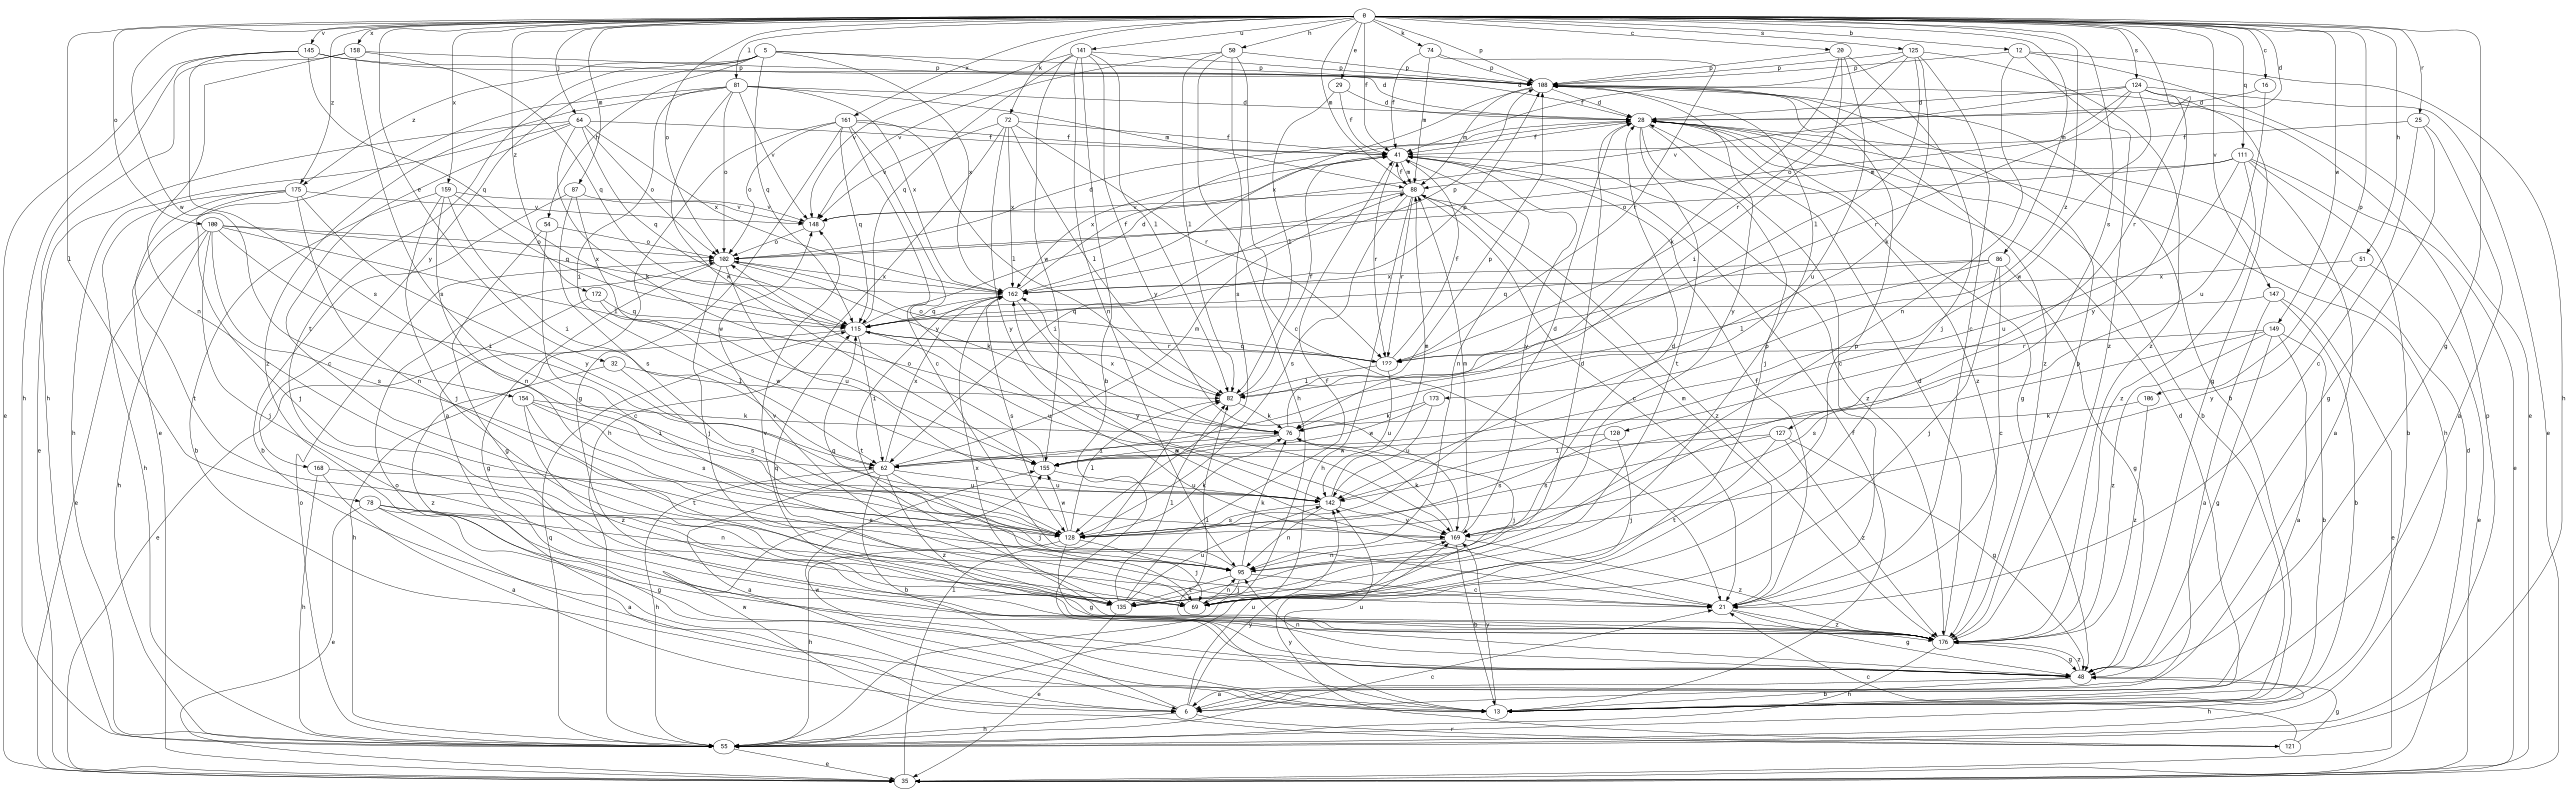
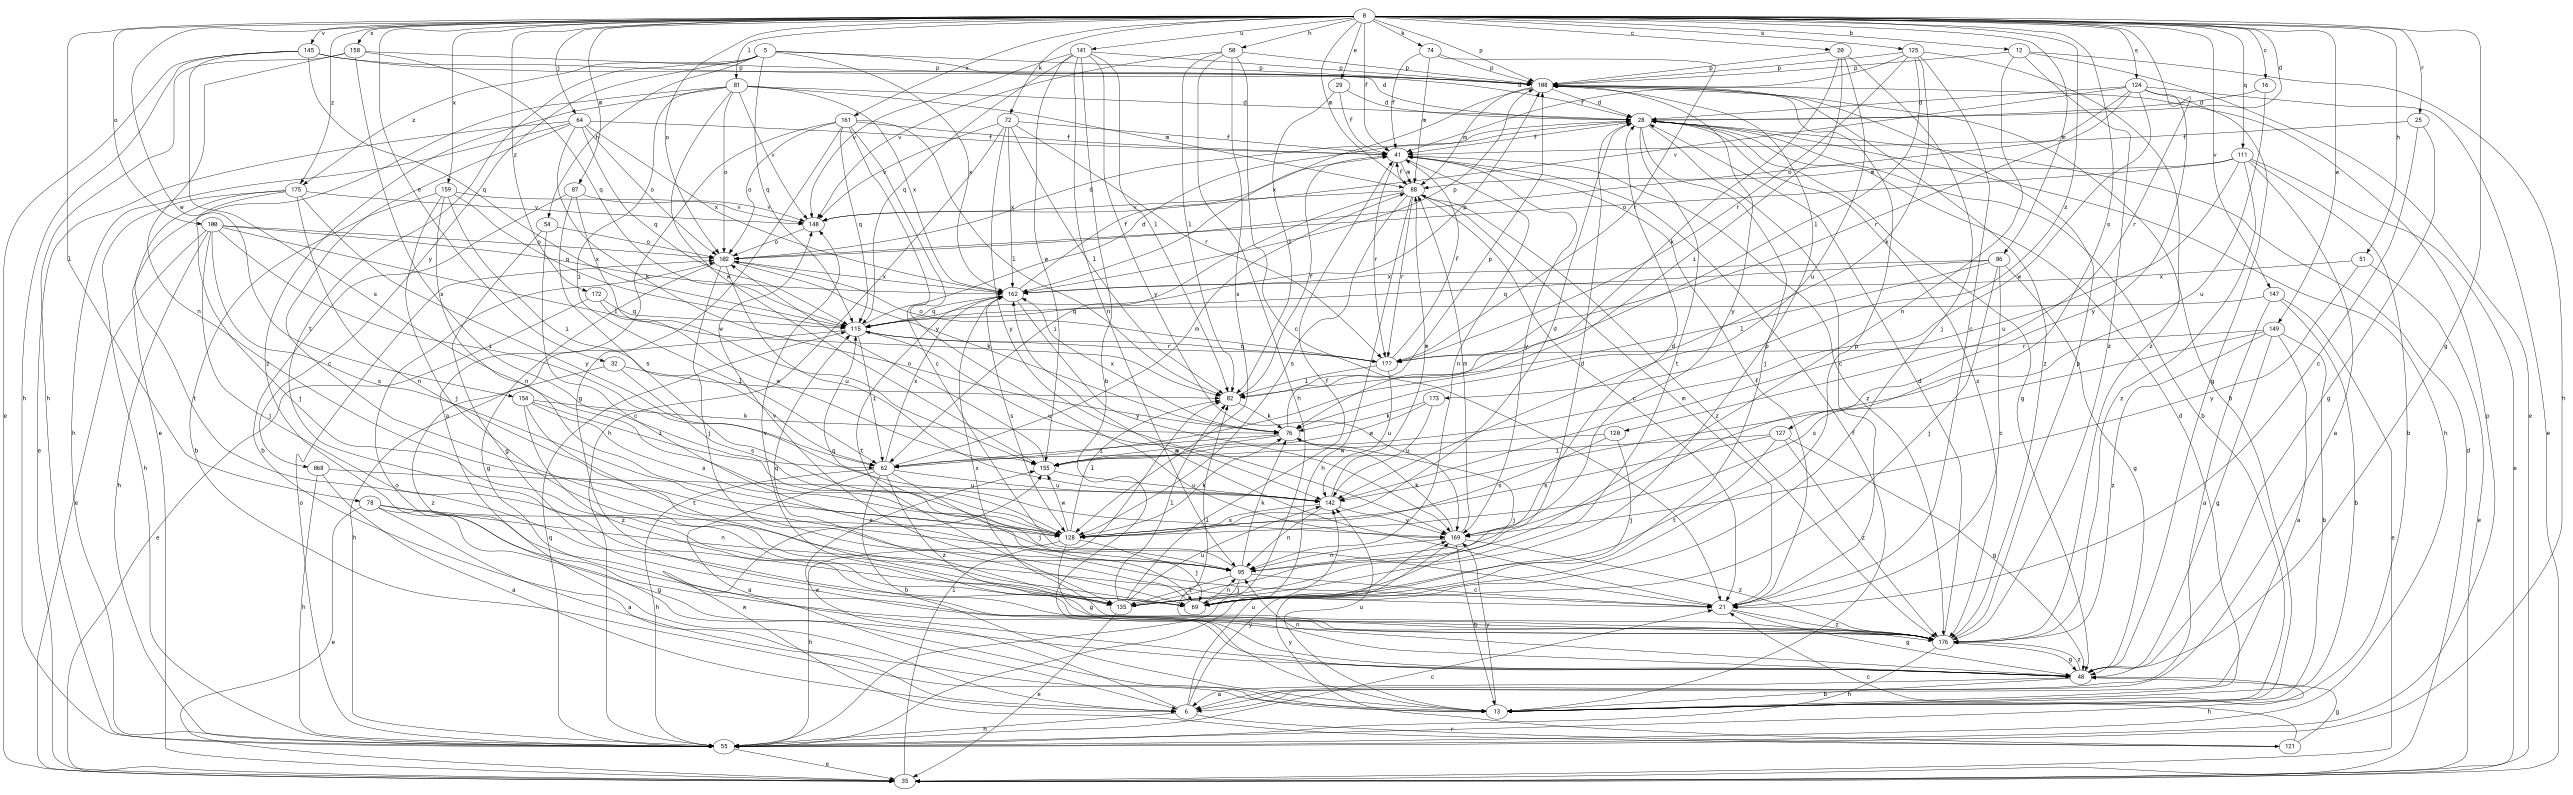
(1189, 189) -> none
(2148, 399) -> none
(318, 468) -> (318, 468)
(2263, 666) -> none
